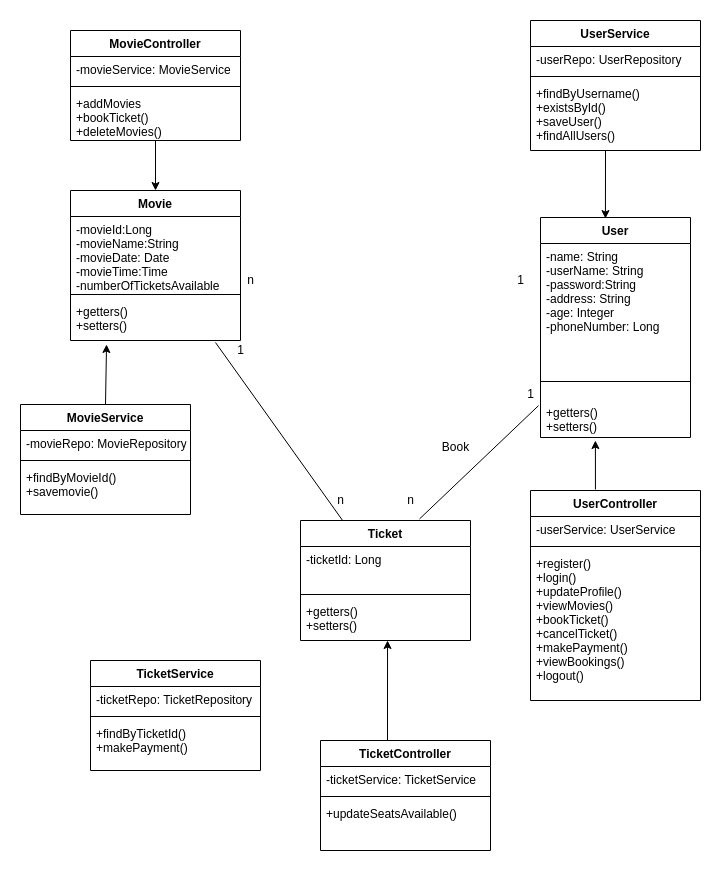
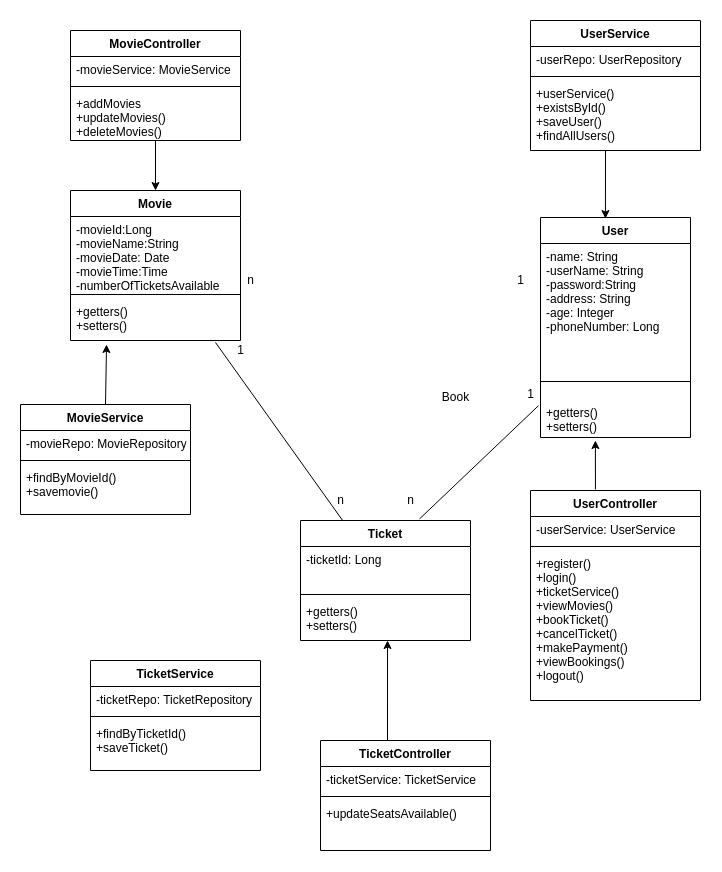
(592, 94) -> (581, 94)
(108, 104) -> (108, 104)
(456, 448) -> (456, 398)
(571, 564) -> (571, 564)
(150, 734) -> (150, 734)
